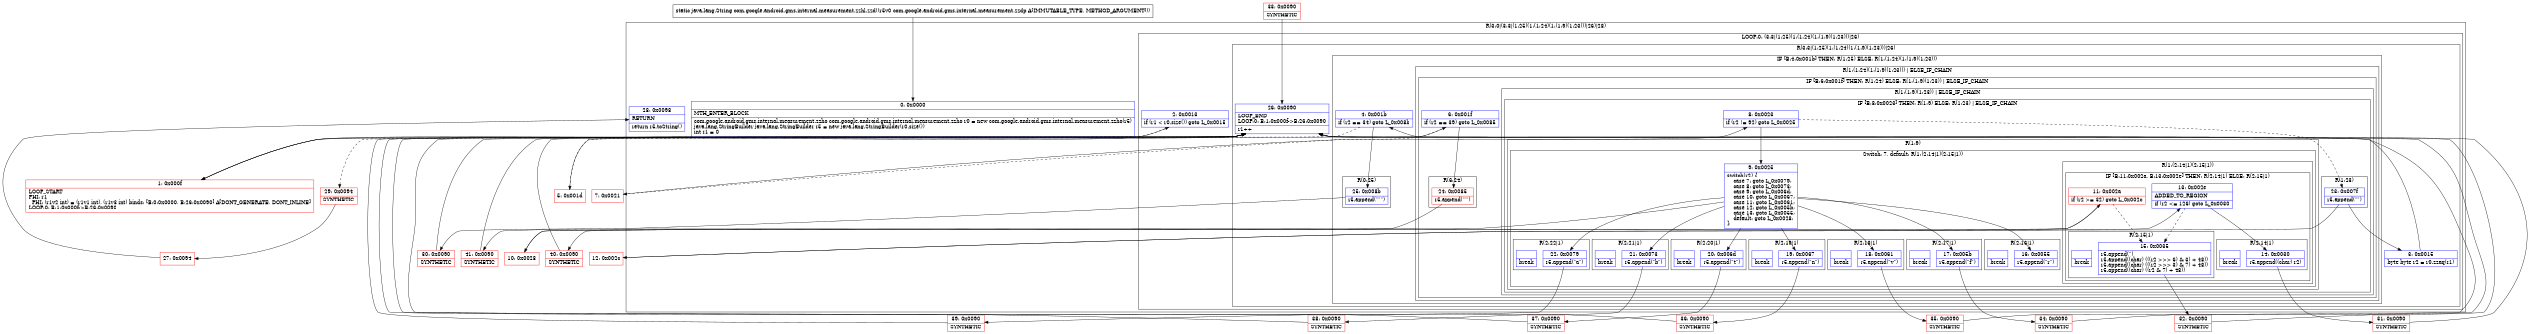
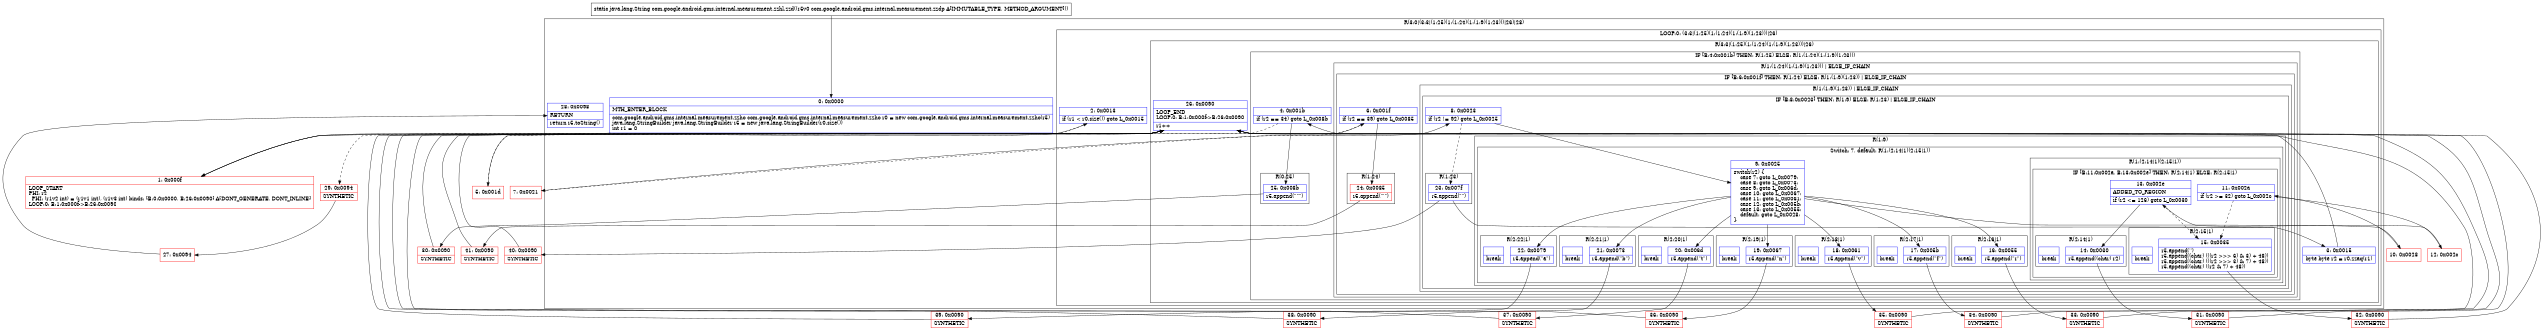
(1453, 181) -> (1371, 177)
(2107, 196) -> (2236, 193)
(39, 197) -> (39, 194)
none -> (2026, 300)
